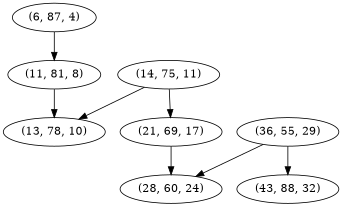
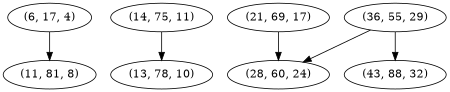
(54, 17) -> (50, 17)
(54, 99) -> none
(170, 99) -> none
